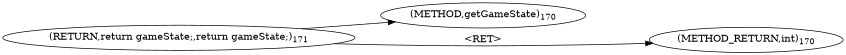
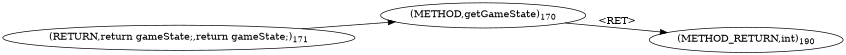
(807, 39) -> (807, 39)
(490, 46) -> (613, 27)
